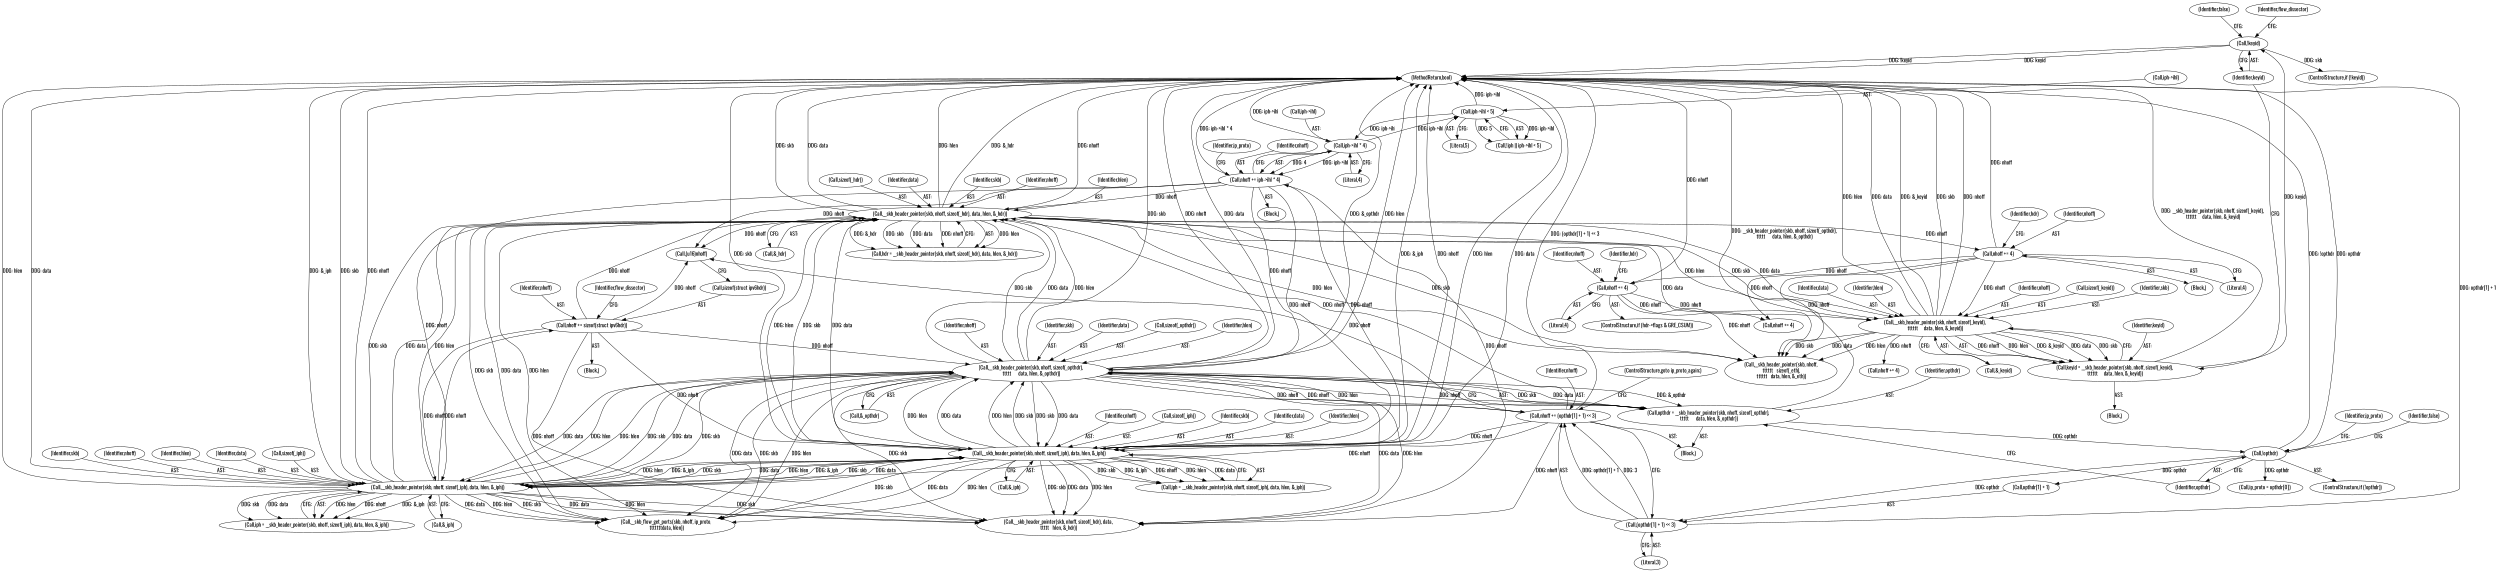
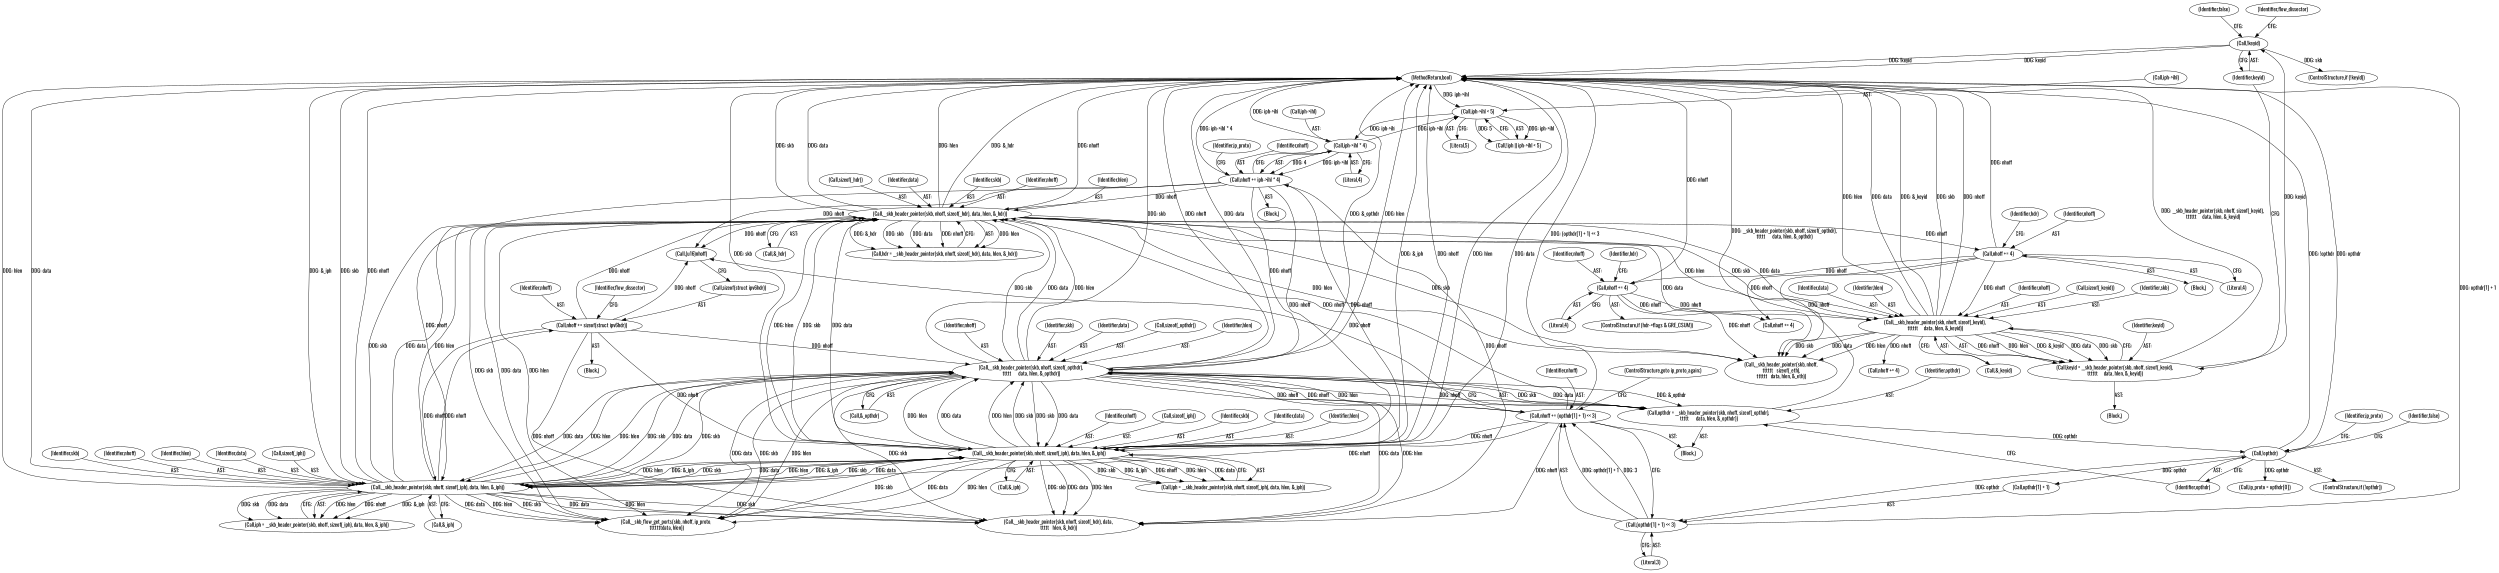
(1471, 92) -> (1443, 98)
